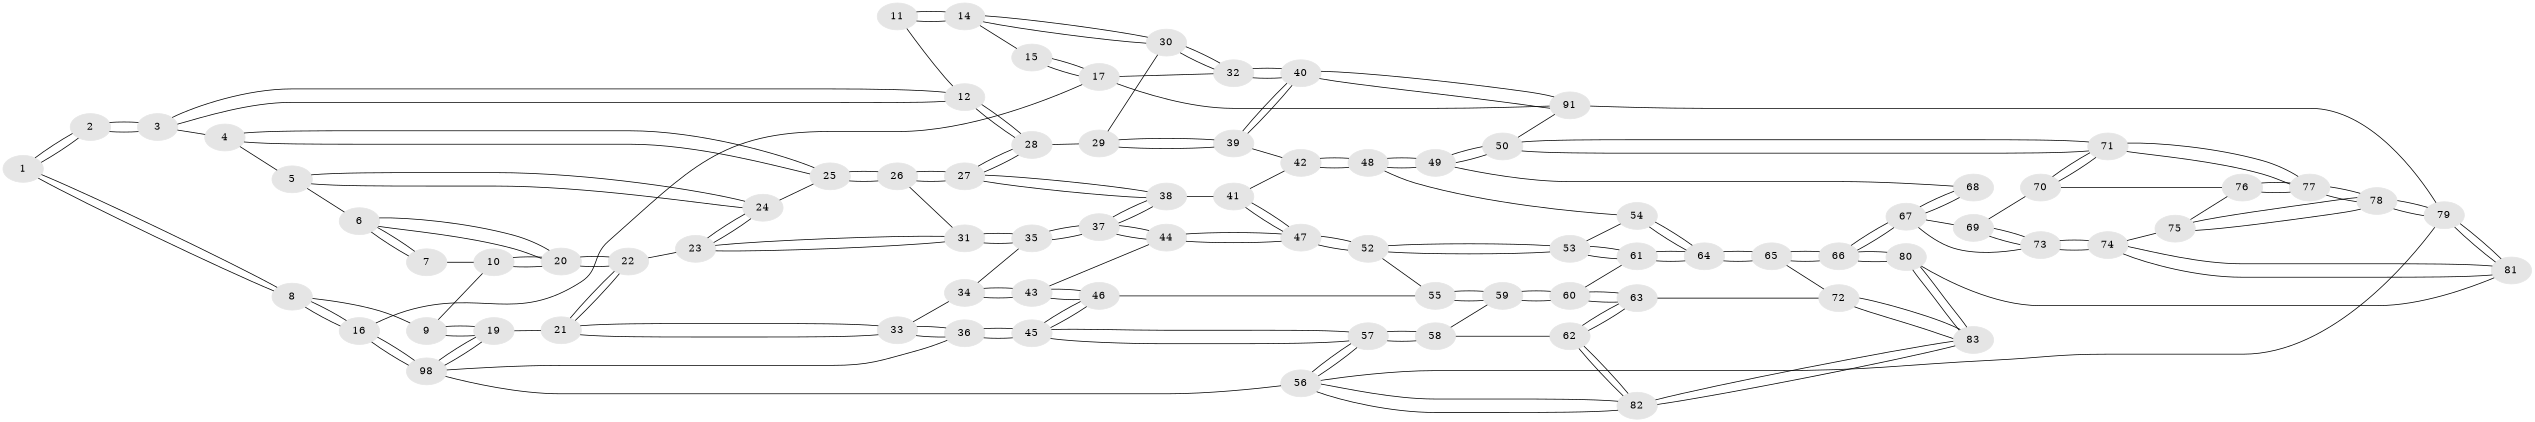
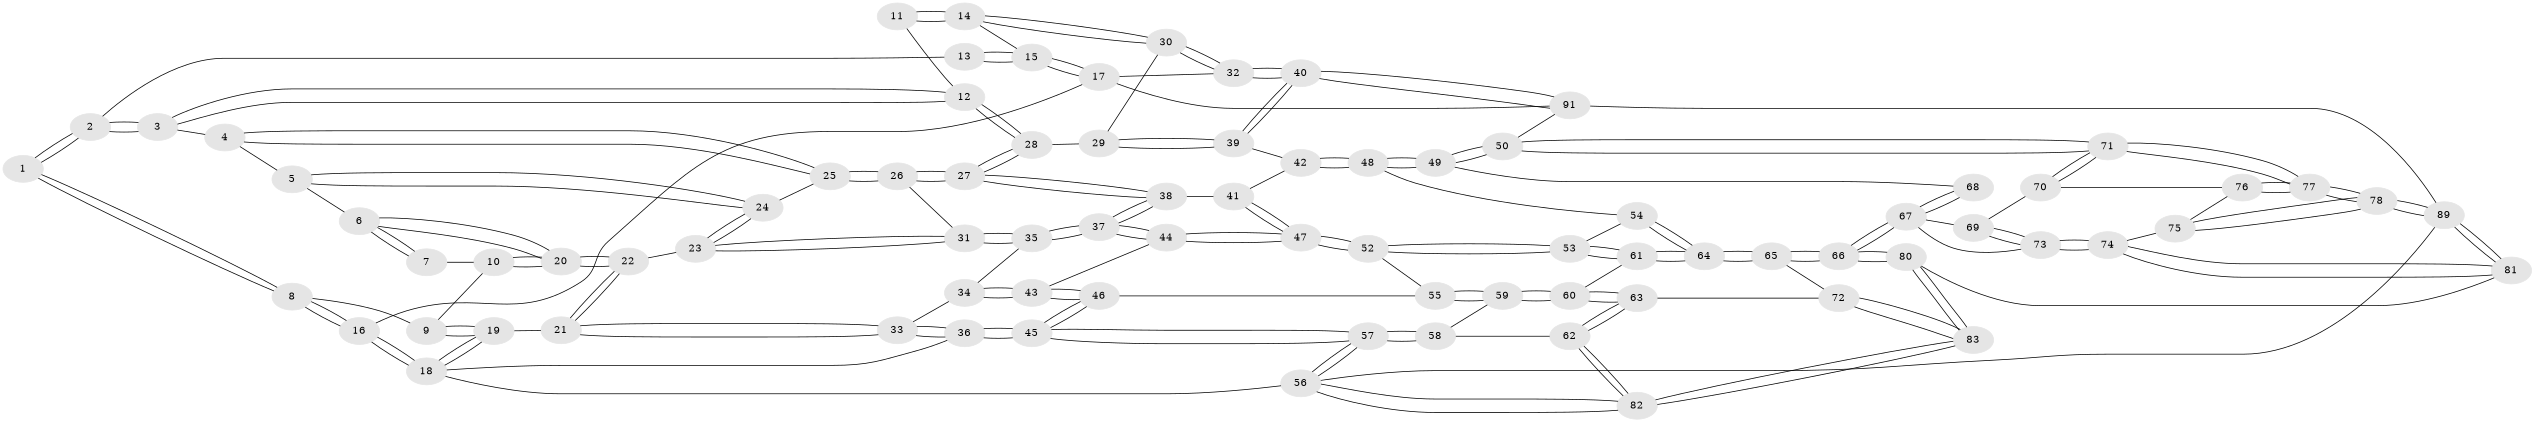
none -> (965, 57)
(2444, 215) -> (2444, 215)
(427, 371) -> (427, 371)
